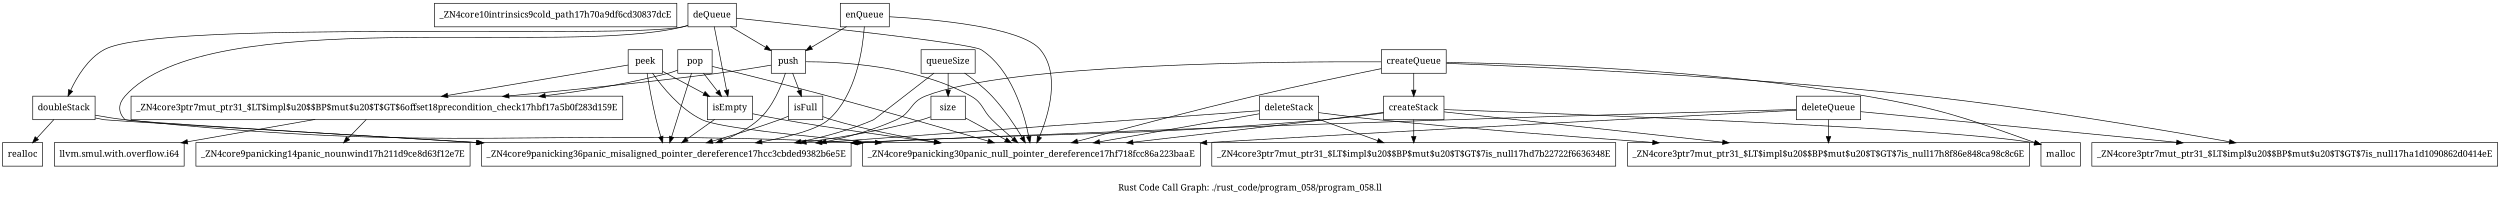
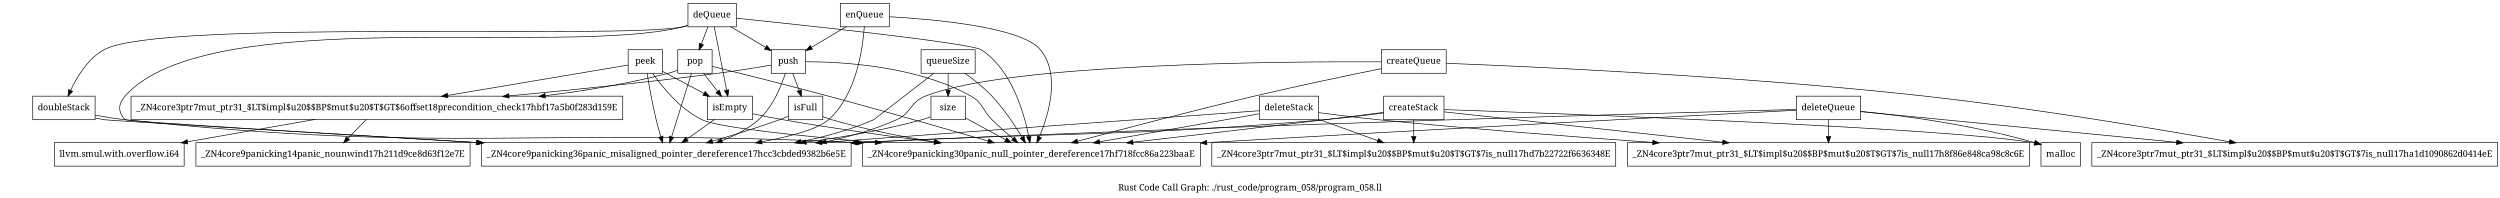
(556, 15) -> none
none -> (705, 35)
(1414, 82) -> none
(1833, 91) -> (1961, 126)
(23, 154) -> none
